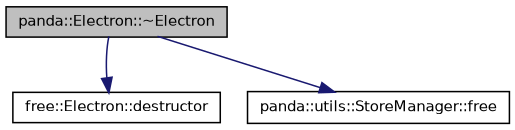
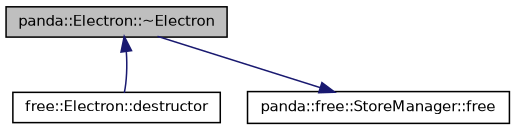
(107, 57) -> (127, 72)
(378, 107) -> (378, 107)
